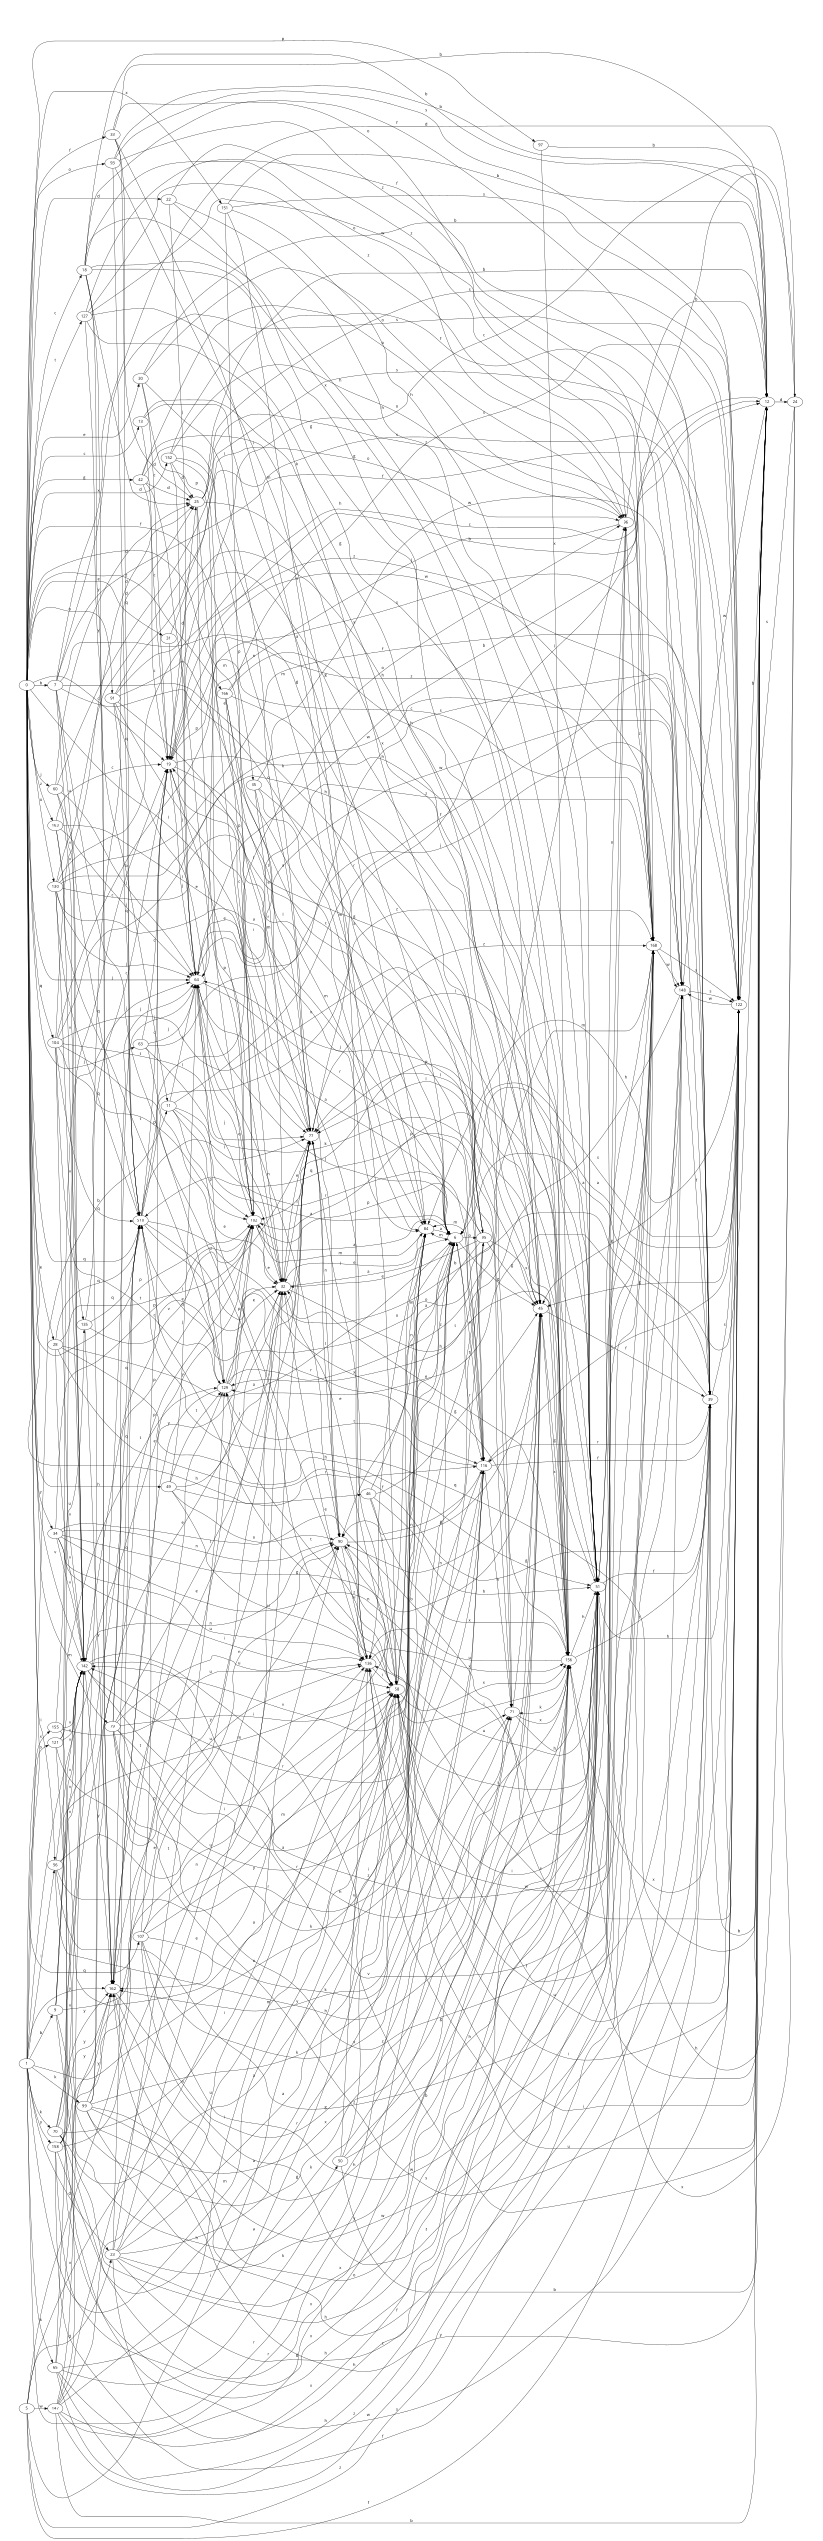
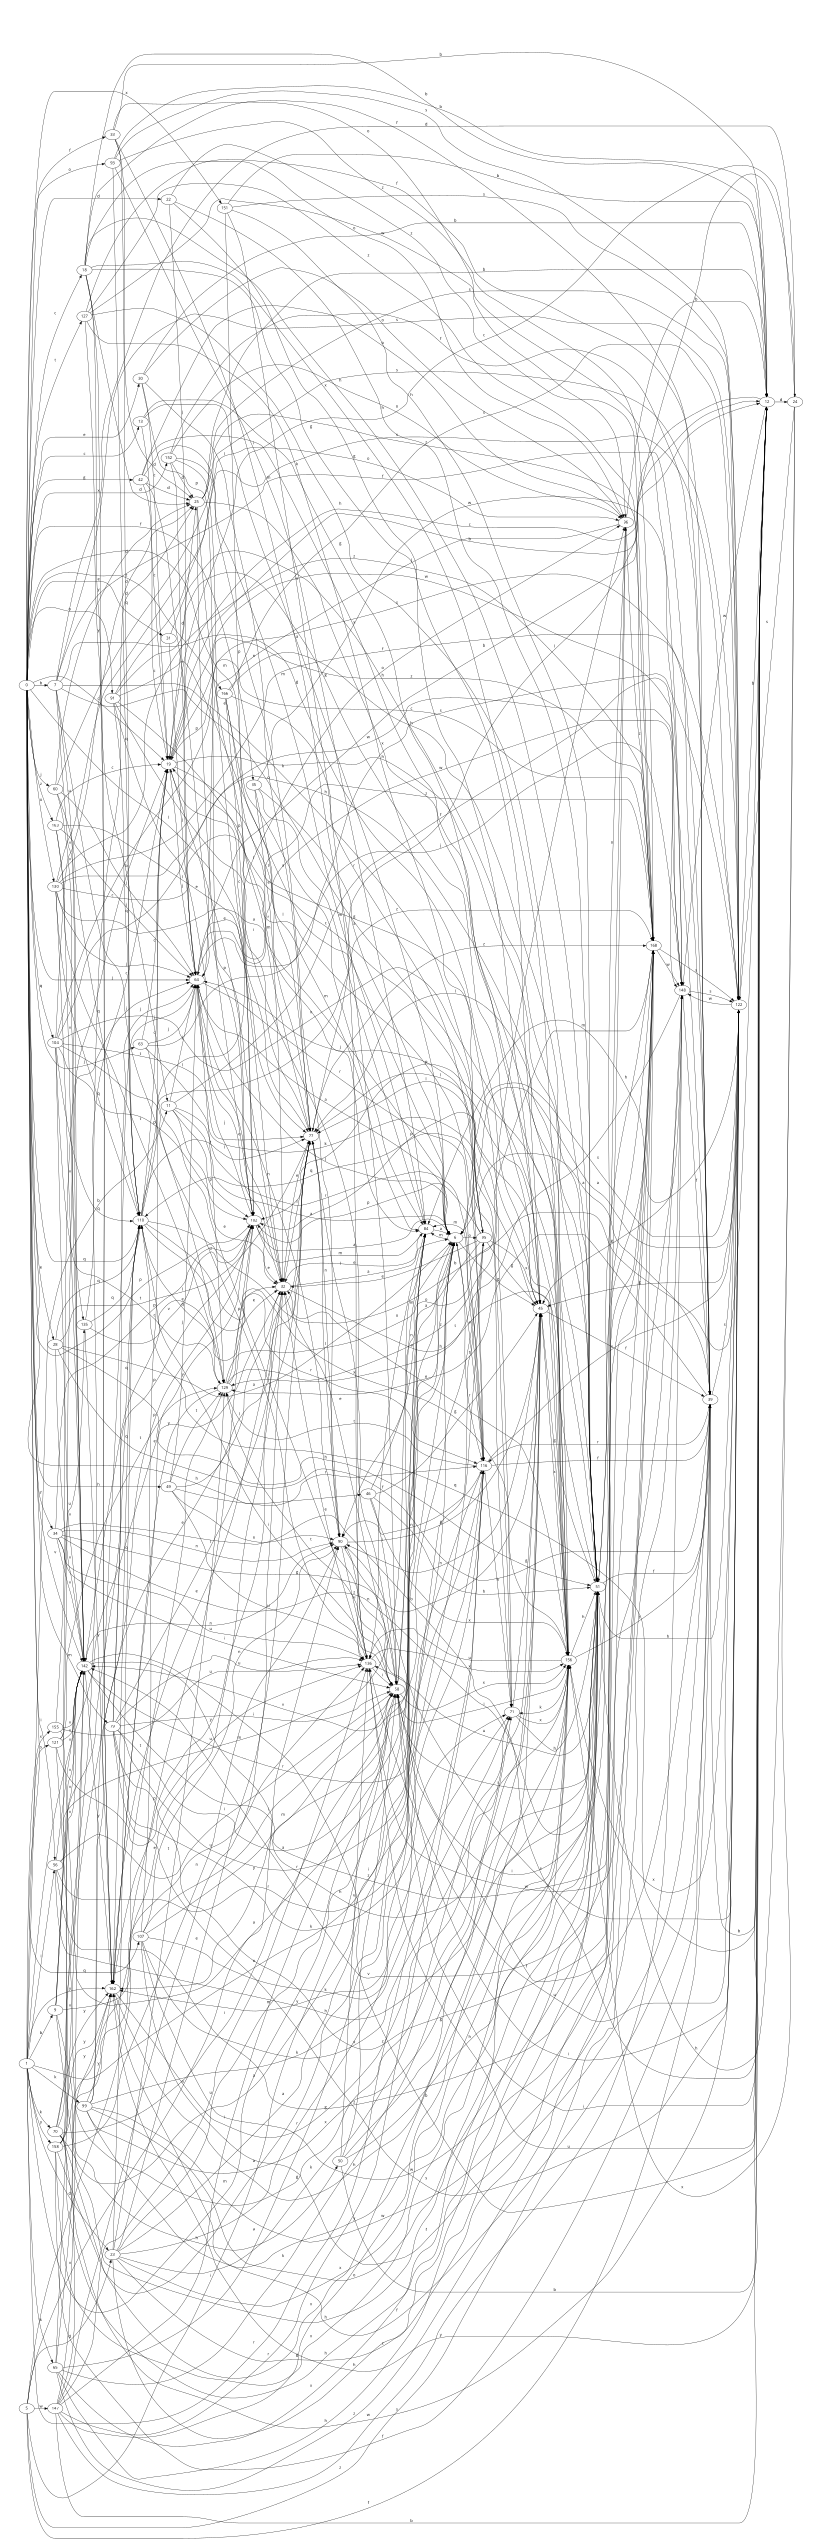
(541, 145) -> none
(141, 1221) -> (141, 1221)
